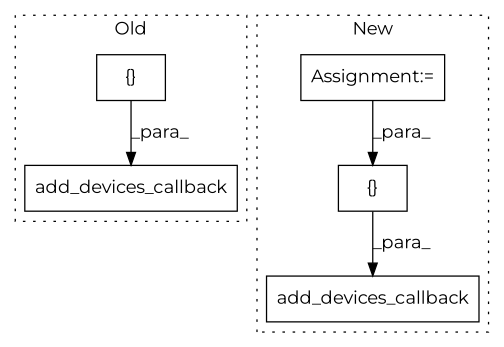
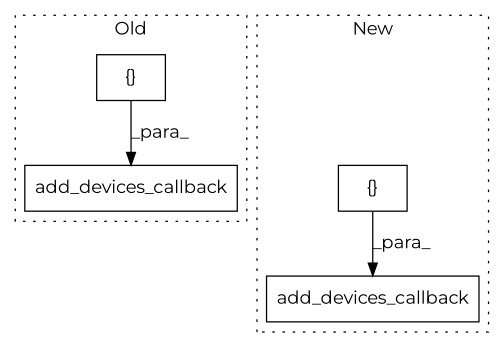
(373, 78) -> none
